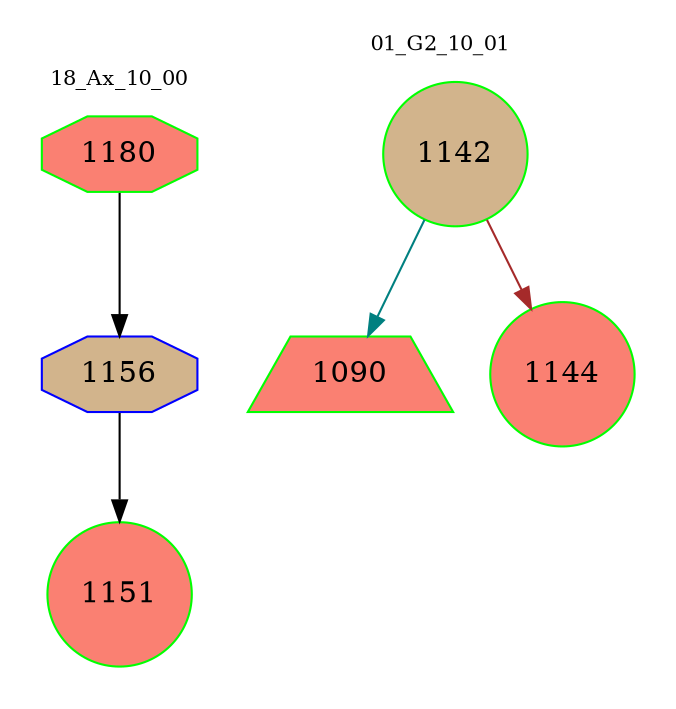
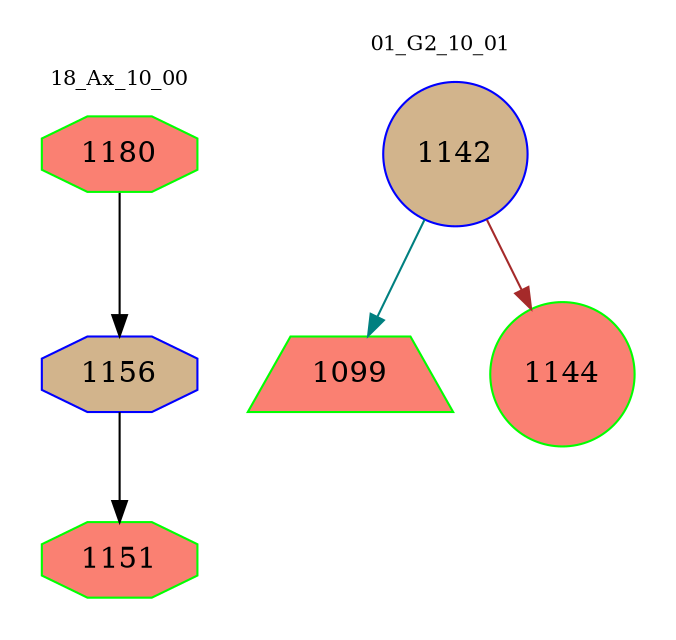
(455, 154) -> (455, 154)
(350, 374) -> (350, 374)
(120, 594) -> (120, 560)
